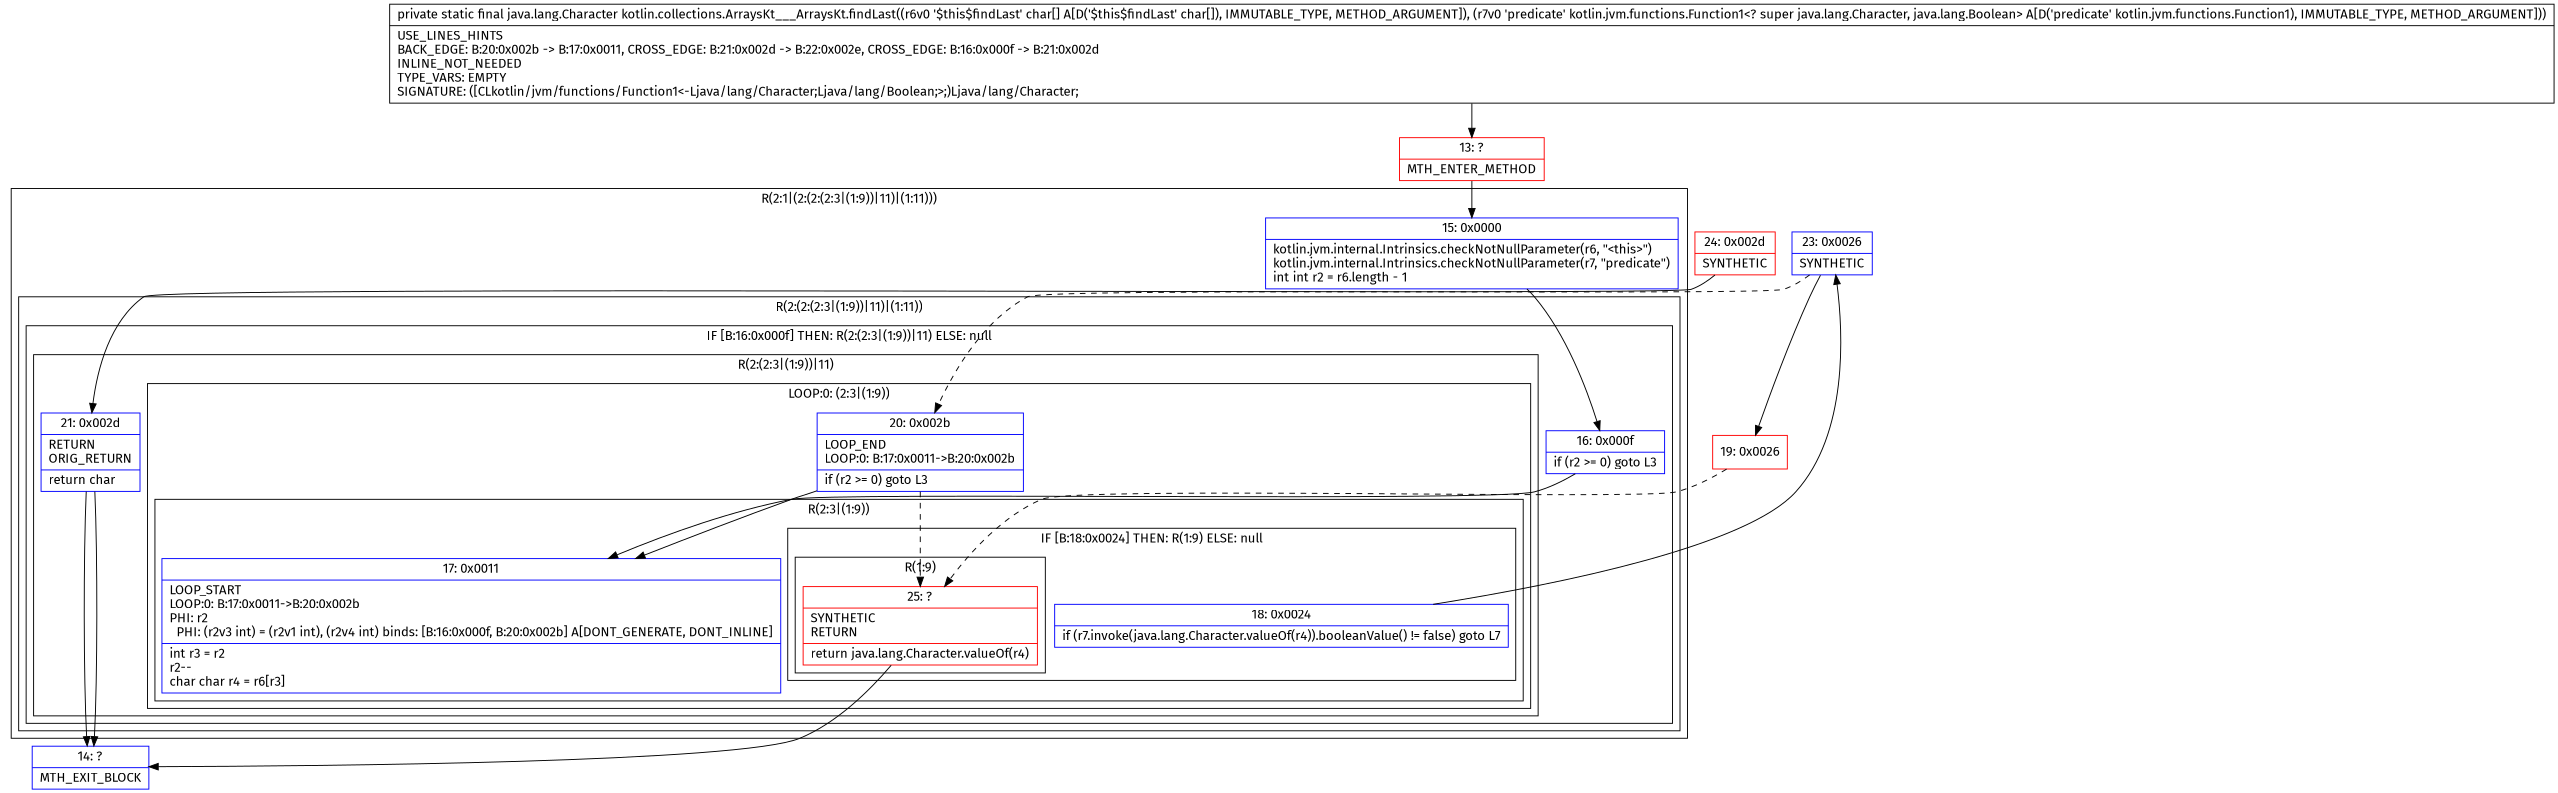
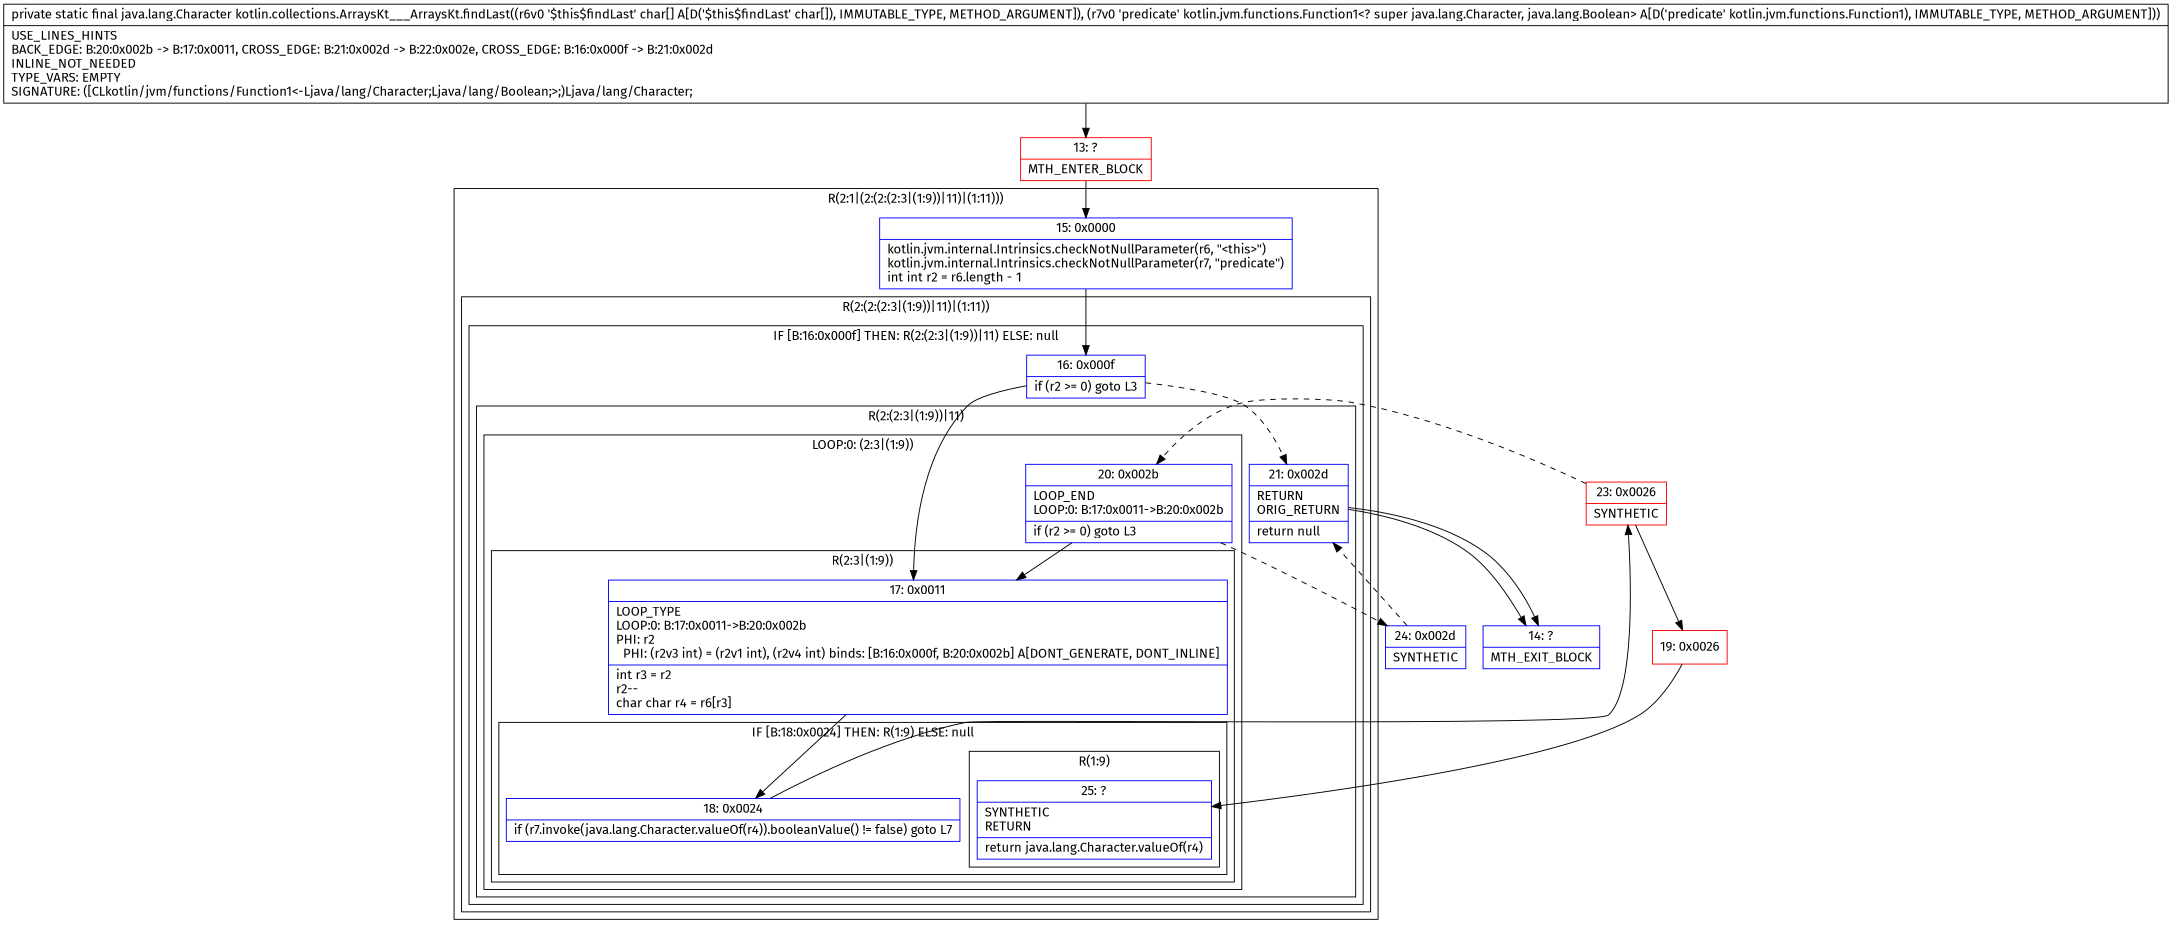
(1472, 169) -> (1086, 169)
(1735, 253) -> (1426, 647)
(1832, 253) -> (1626, 504)
(871, 291) -> (1385, 601)
none -> (1227, 398)
(82, 480) -> (1288, 532)
(1325, 493) -> (1467, 768)
(920, 534) -> (1300, 581)
(206, 590) -> (649, 612)
(920, 626) -> (1094, 820)
none -> (804, 753)
(539, 761) -> none
